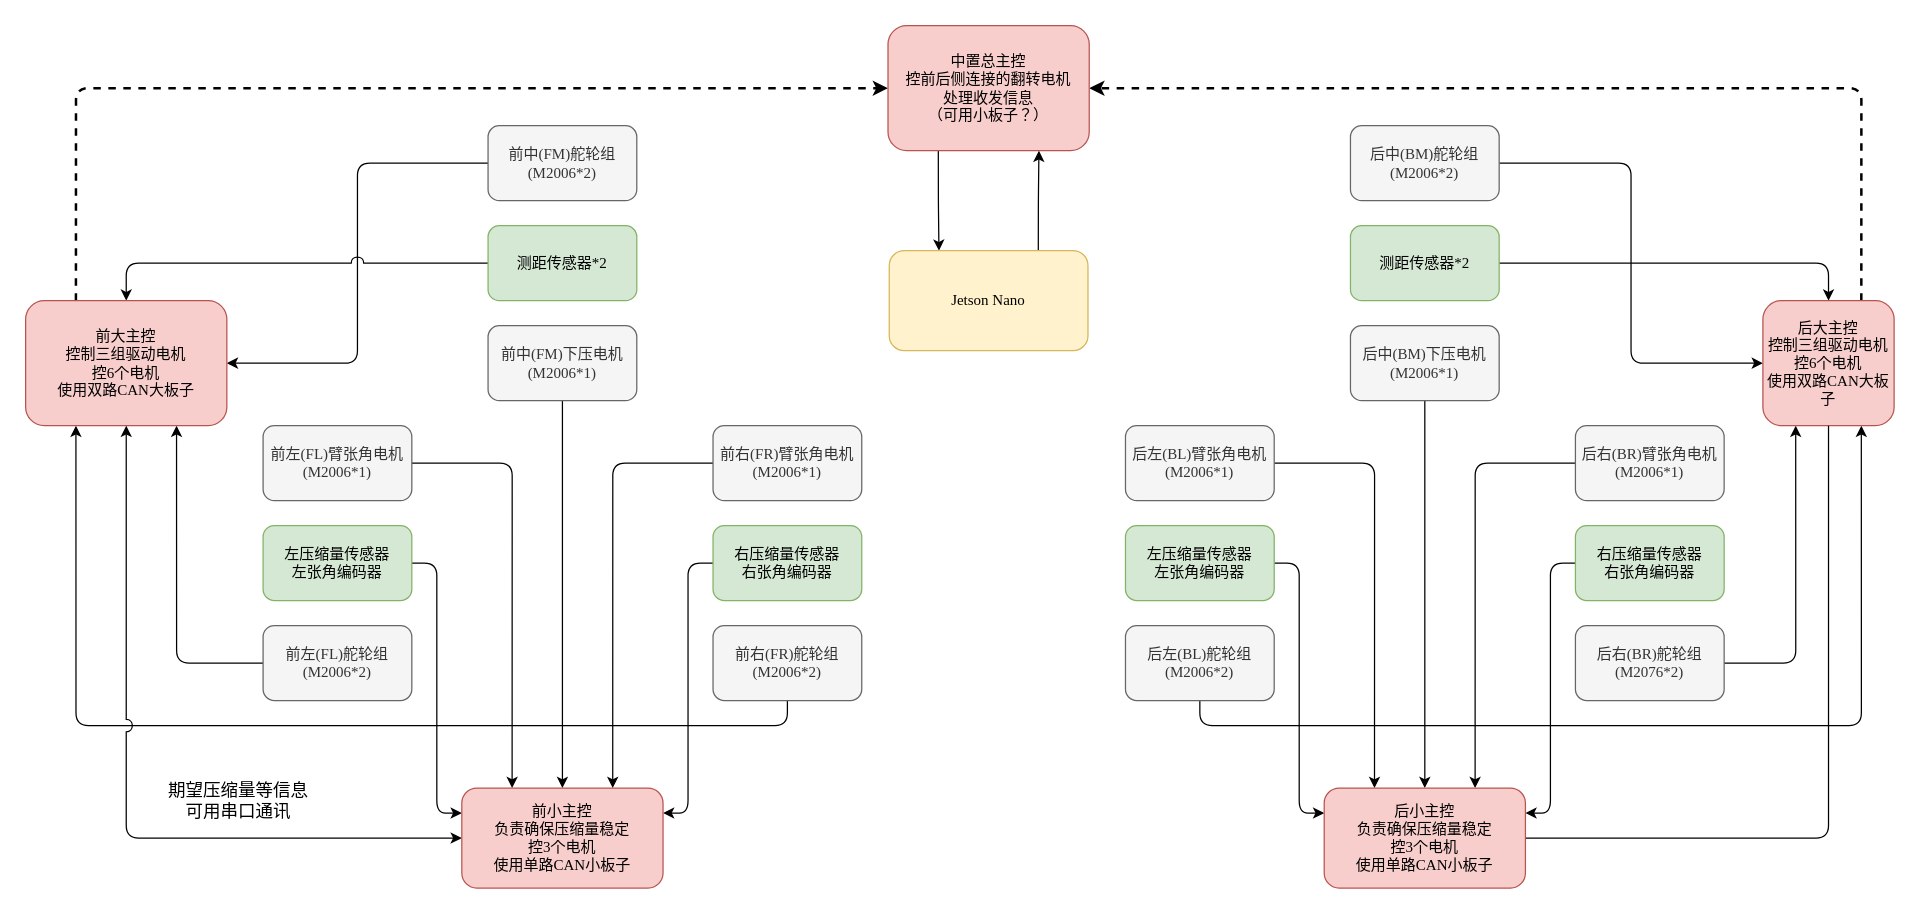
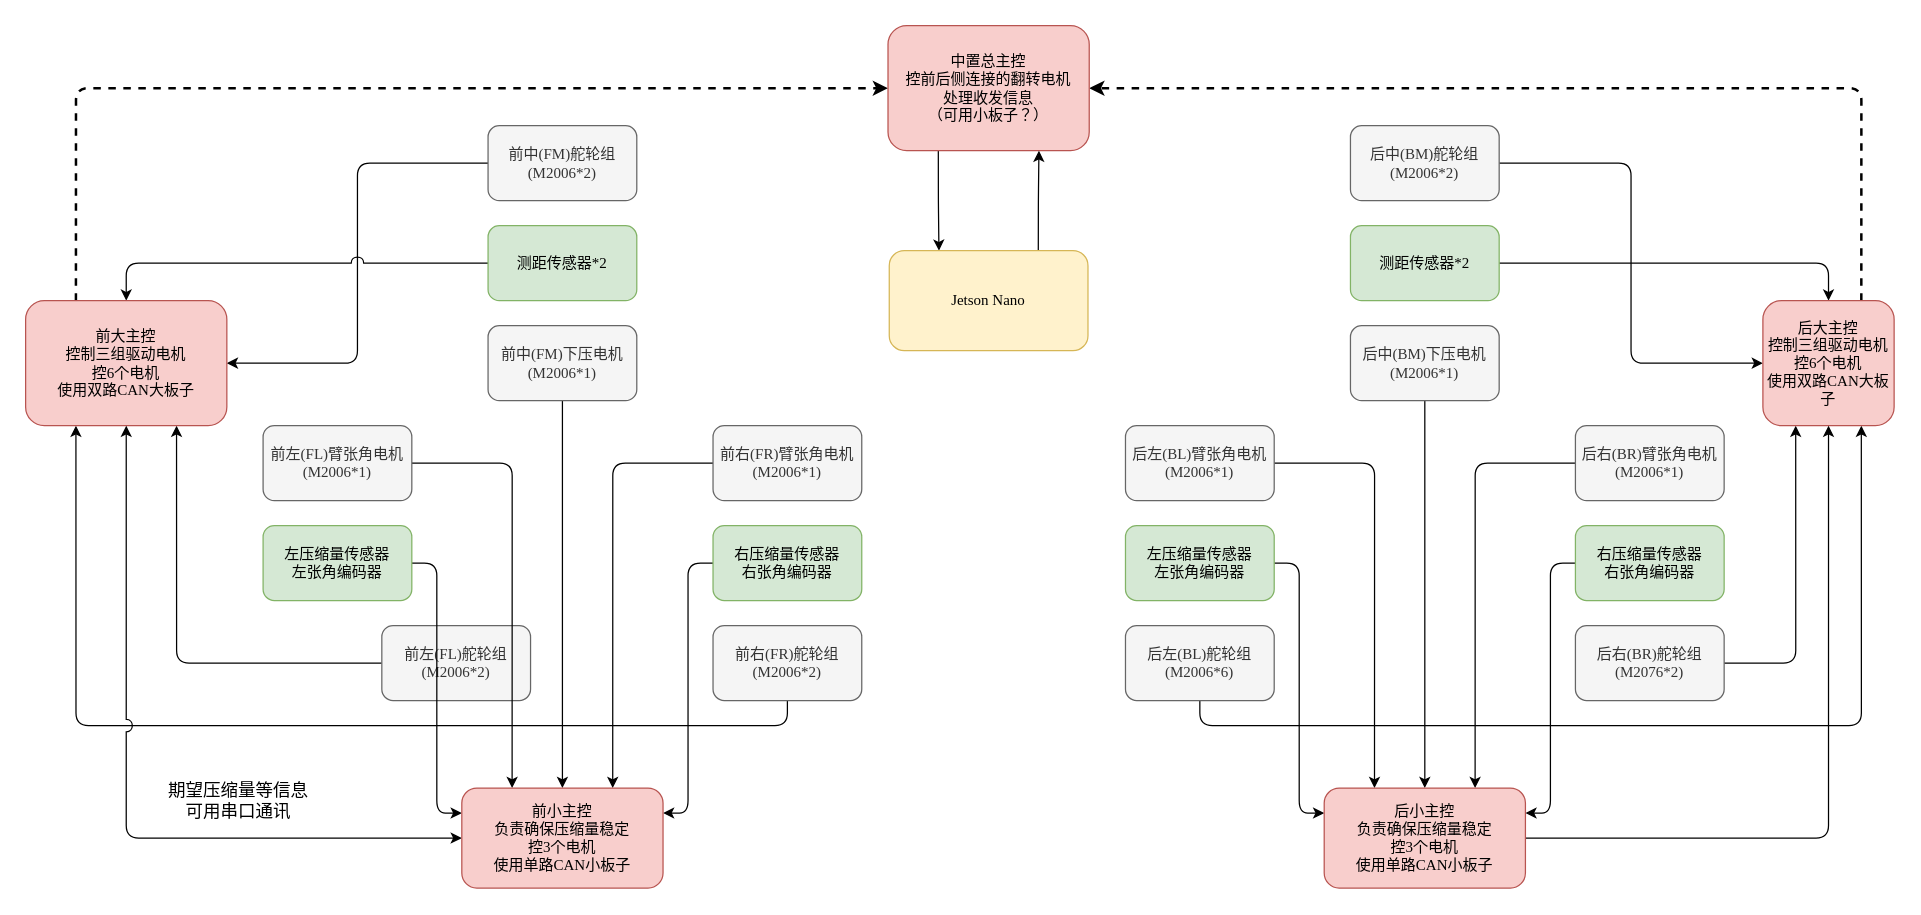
(1829, 432) -> (1829, 436)
(338, 663) -> (456, 663)
(1200, 663) -> (1200, 663)
